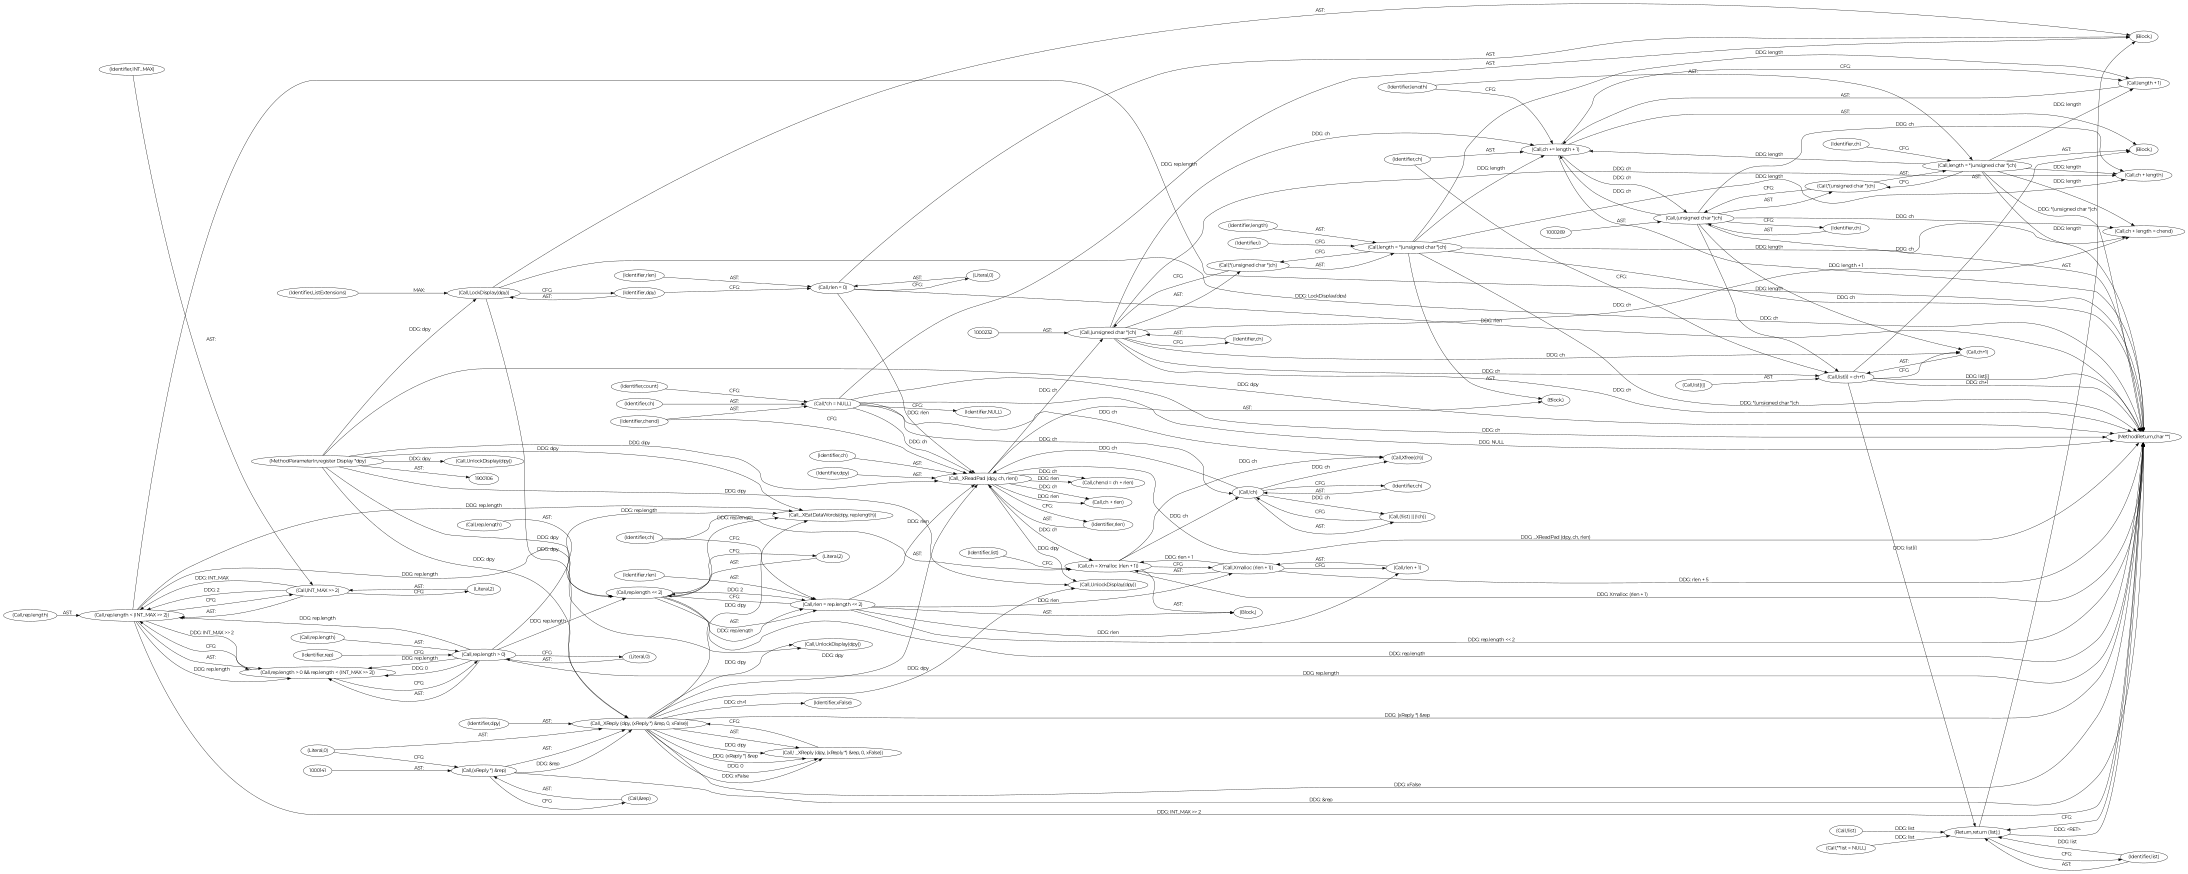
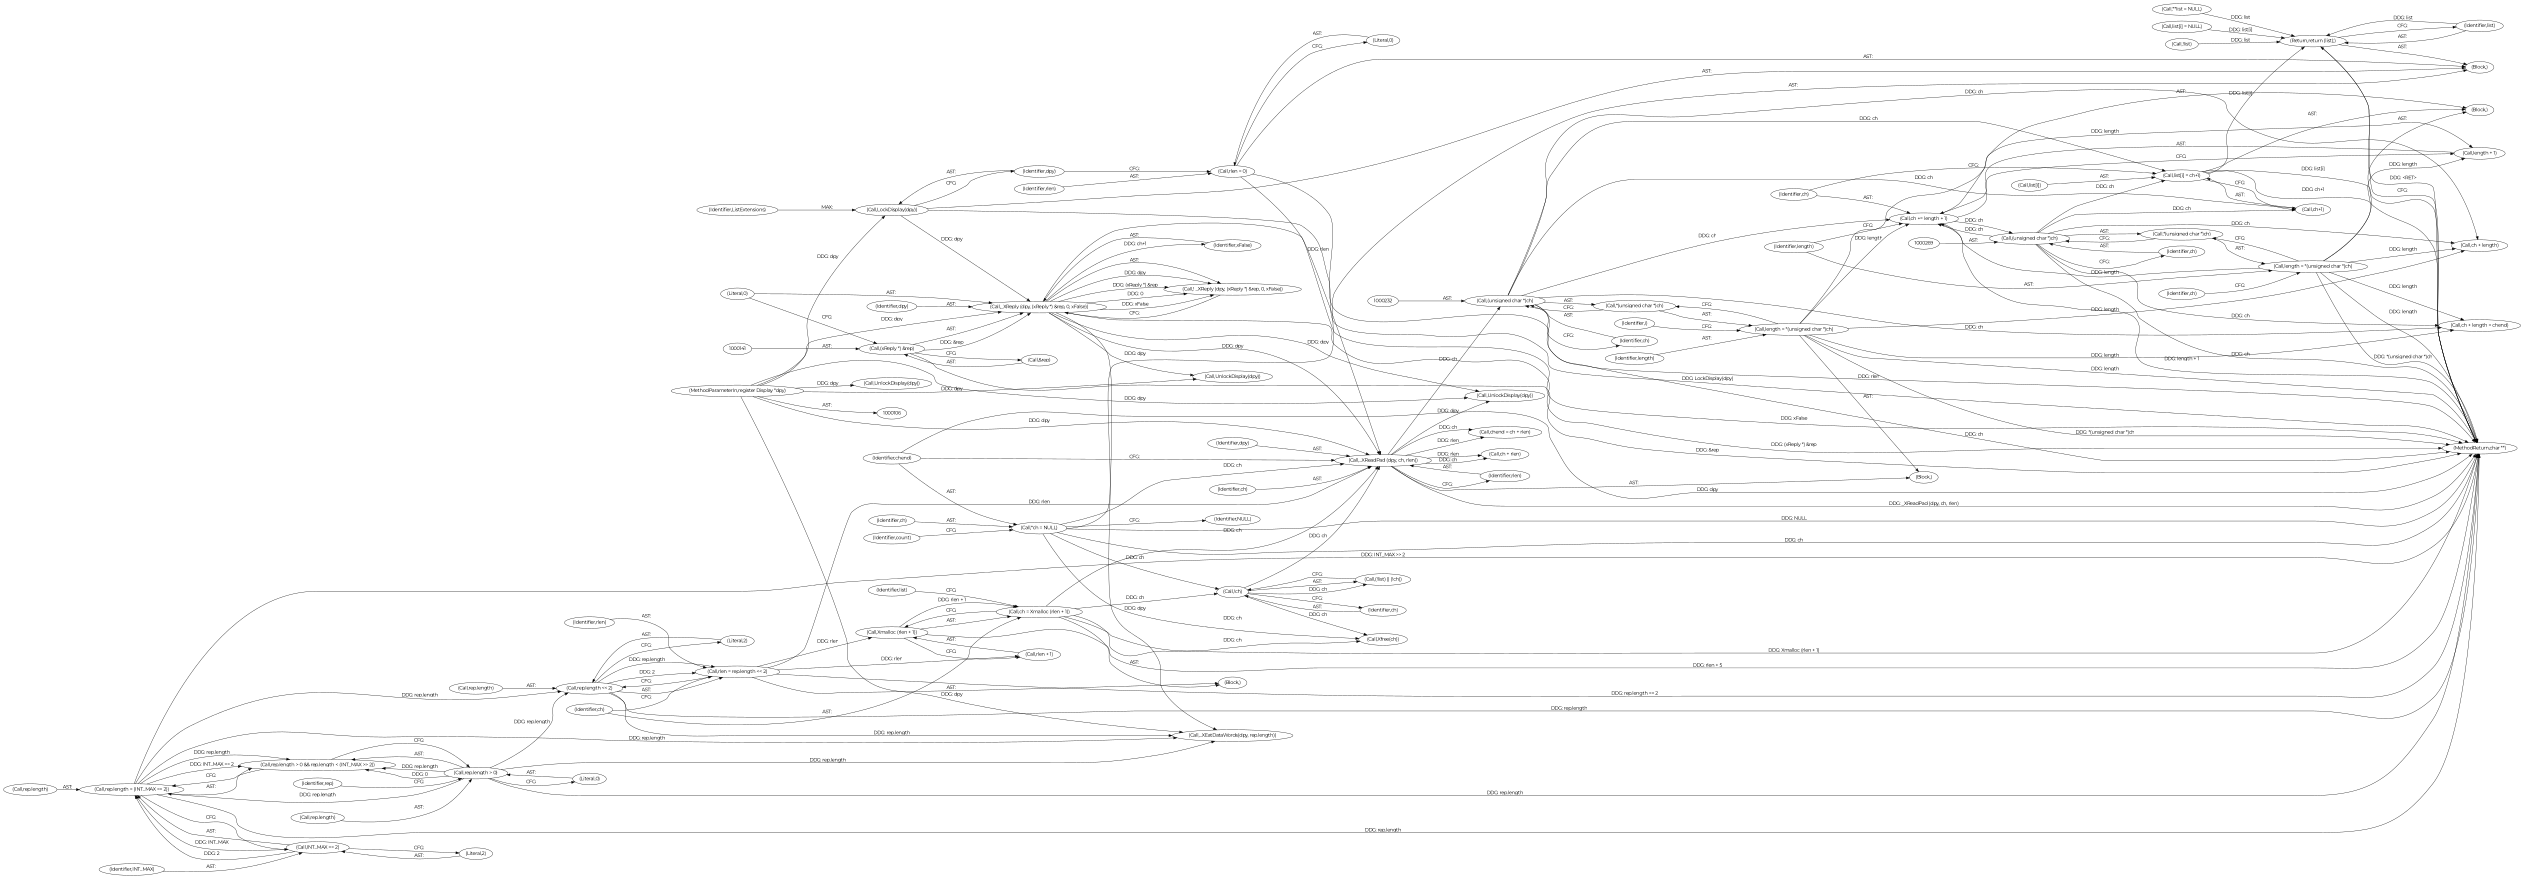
none -> (2182, 27)
none -> (1116, 240)
(1205, 387) -> (1666, 496)
(484, 479) -> (892, 413)
(1033, 530) -> (1217, 550)
